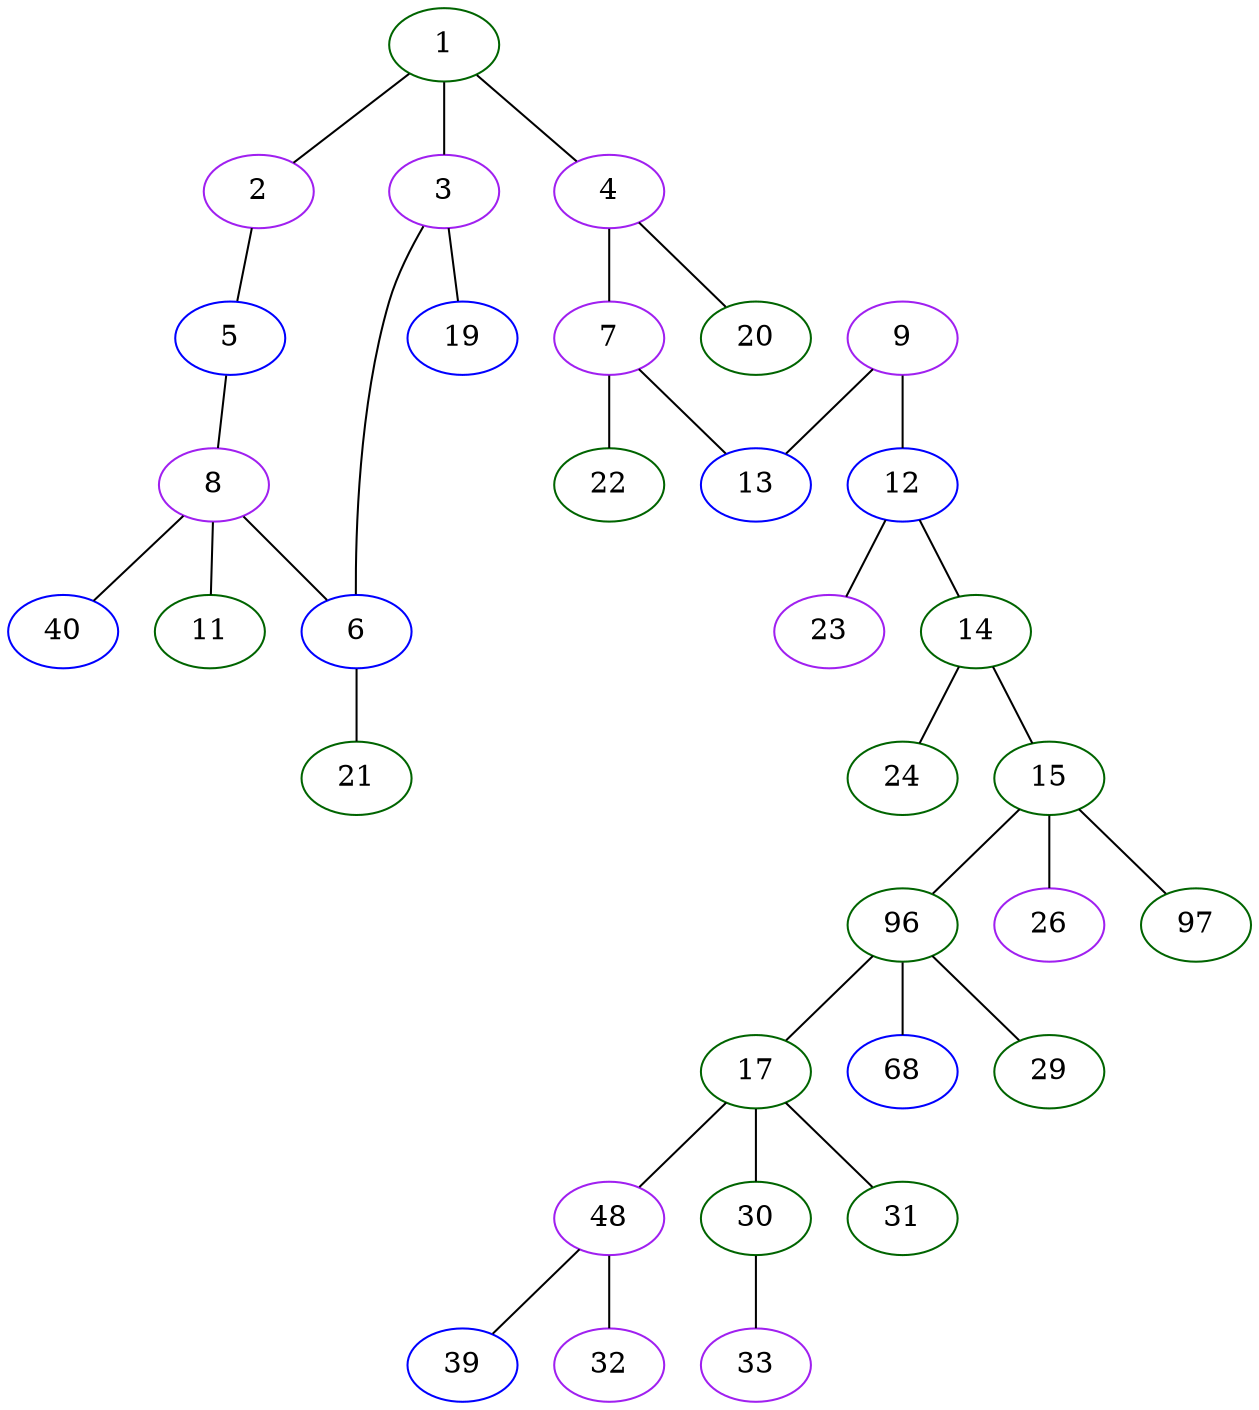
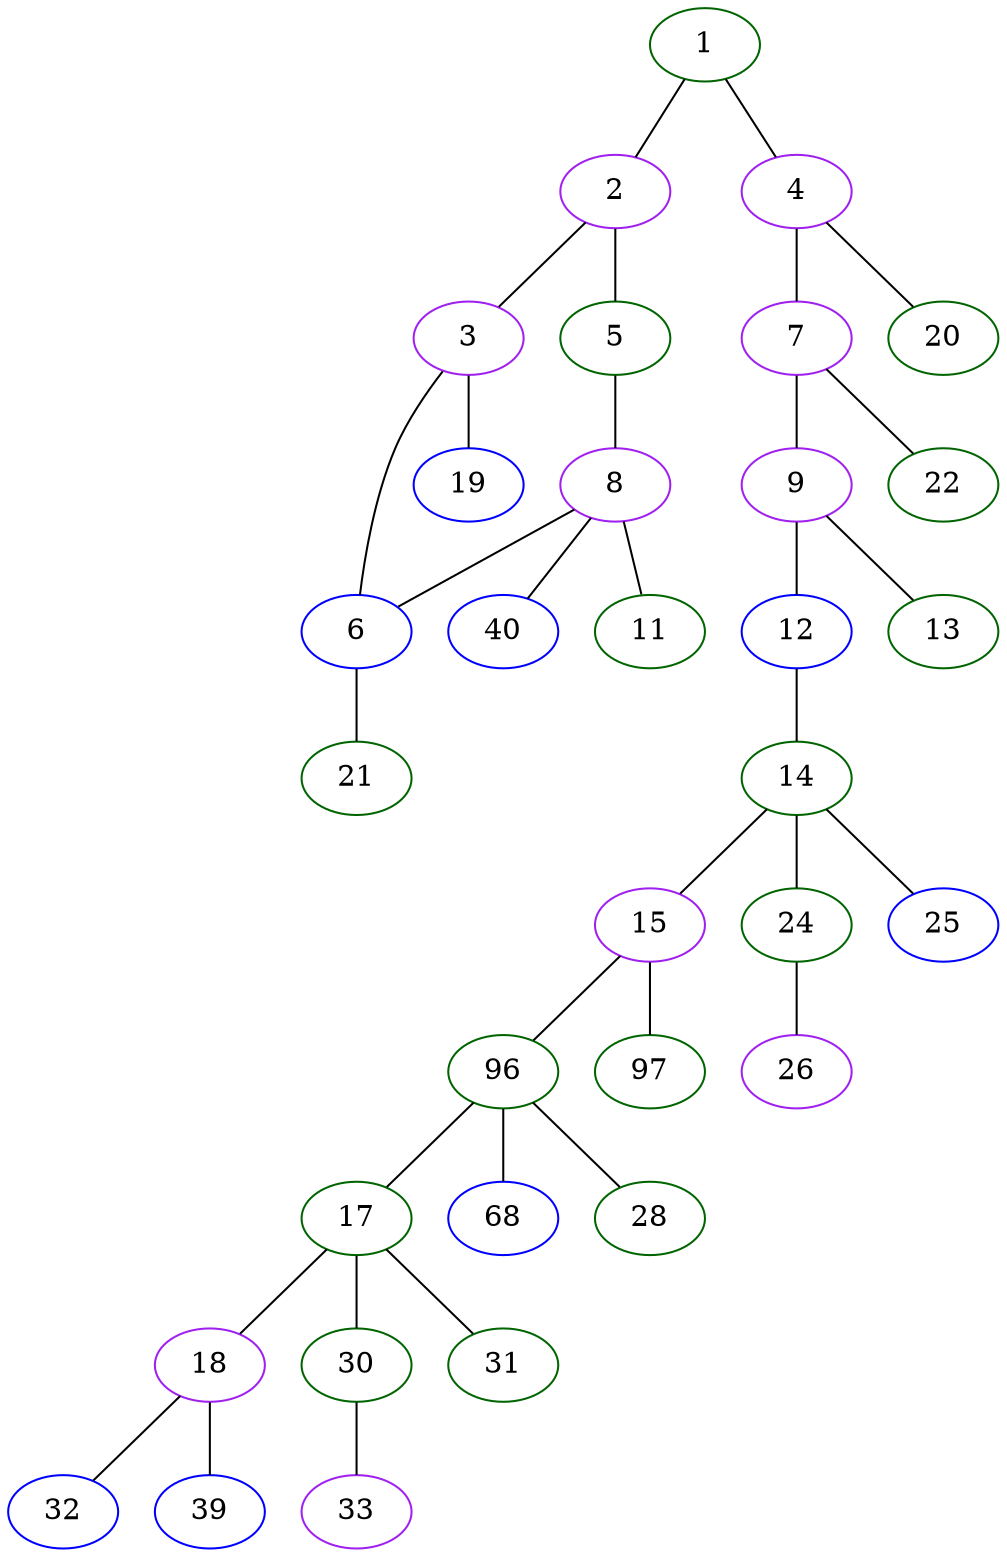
(444, 118) -> (542, 265)
(230, 338) -> (615, 338)
(682, 411) -> (797, 412)
(756, 485) -> (943, 632)
(829, 632) -> none
(1049, 778) -> (650, 925)
(1049, 852) -> (797, 999)
none -> (943, 925)
(1049, 1072) -> (650, 1218)
(609, 1218) -> (210, 1365)
(609, 1365) -> (63, 1512)
